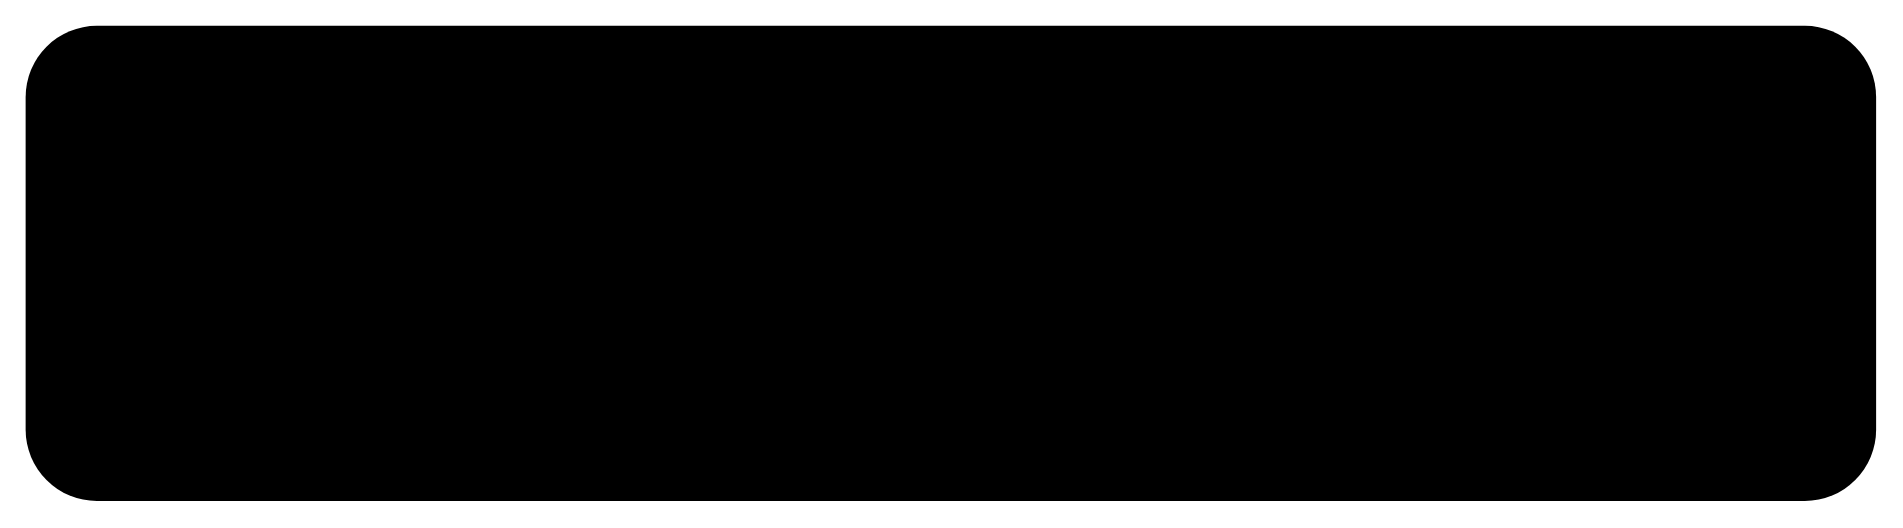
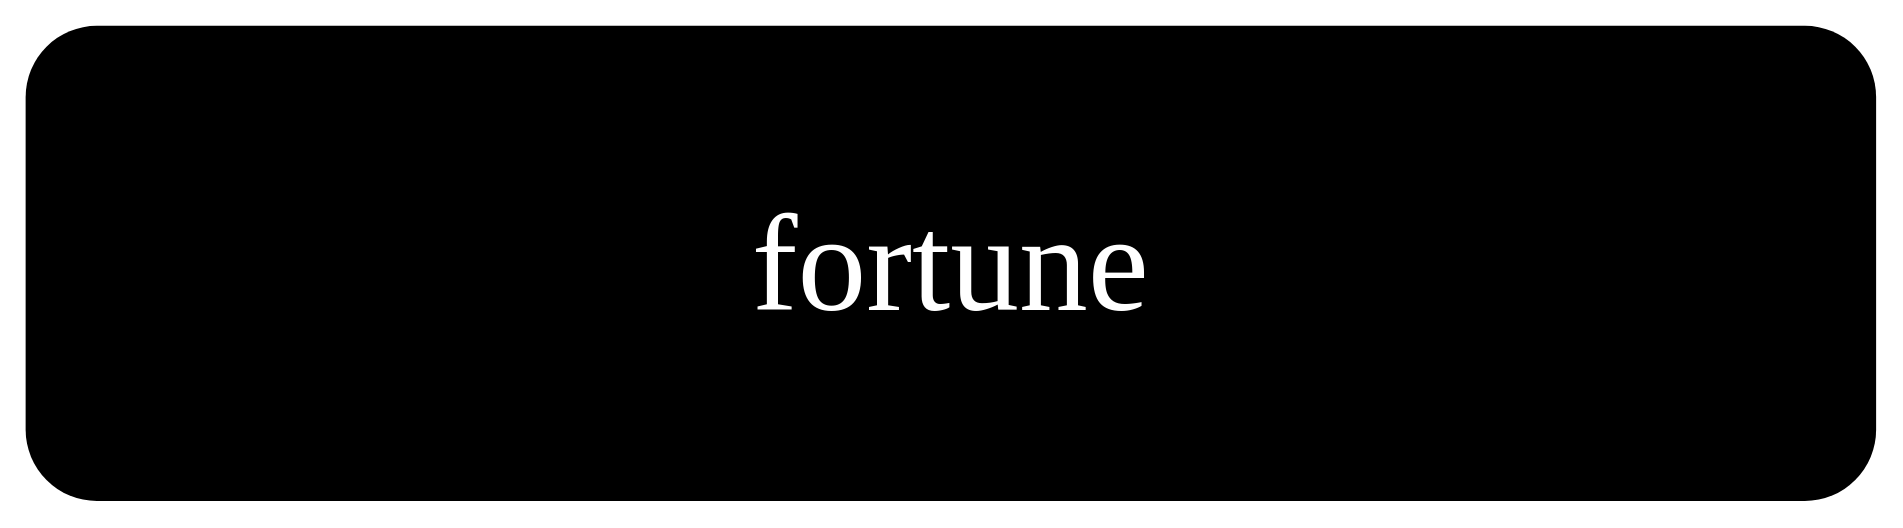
none -> (951, 263)
